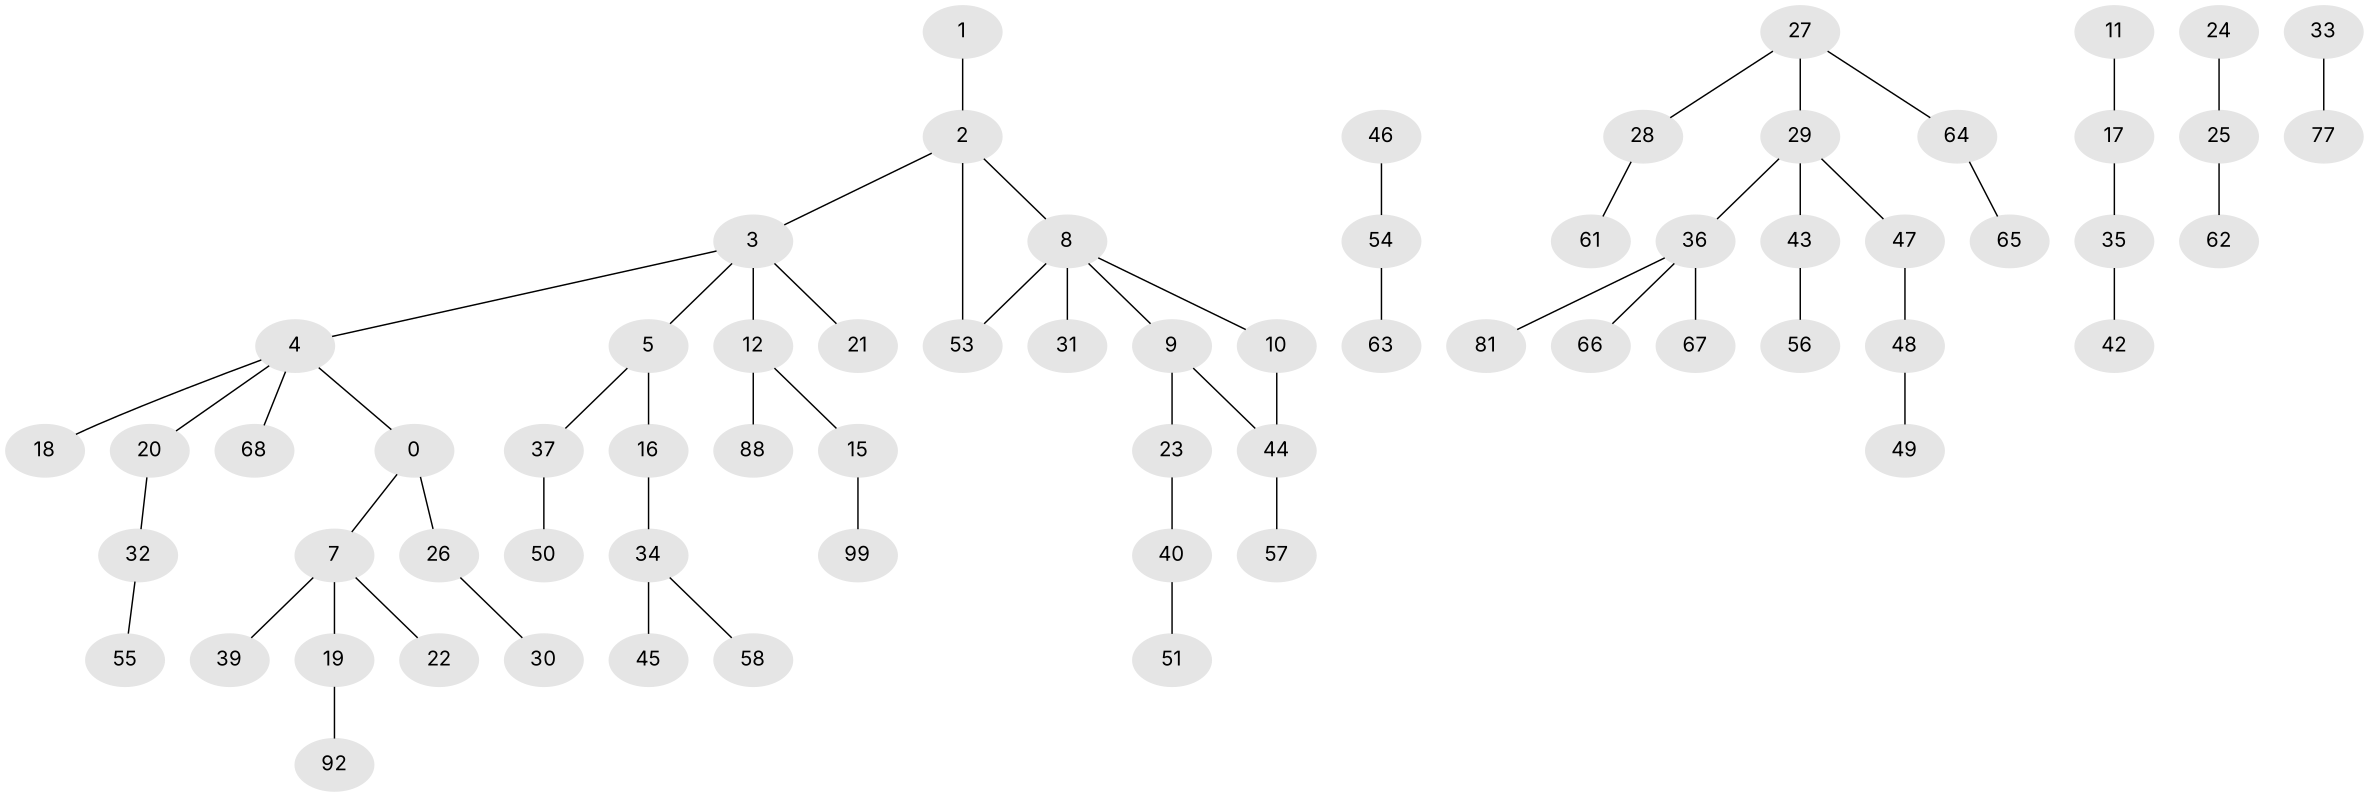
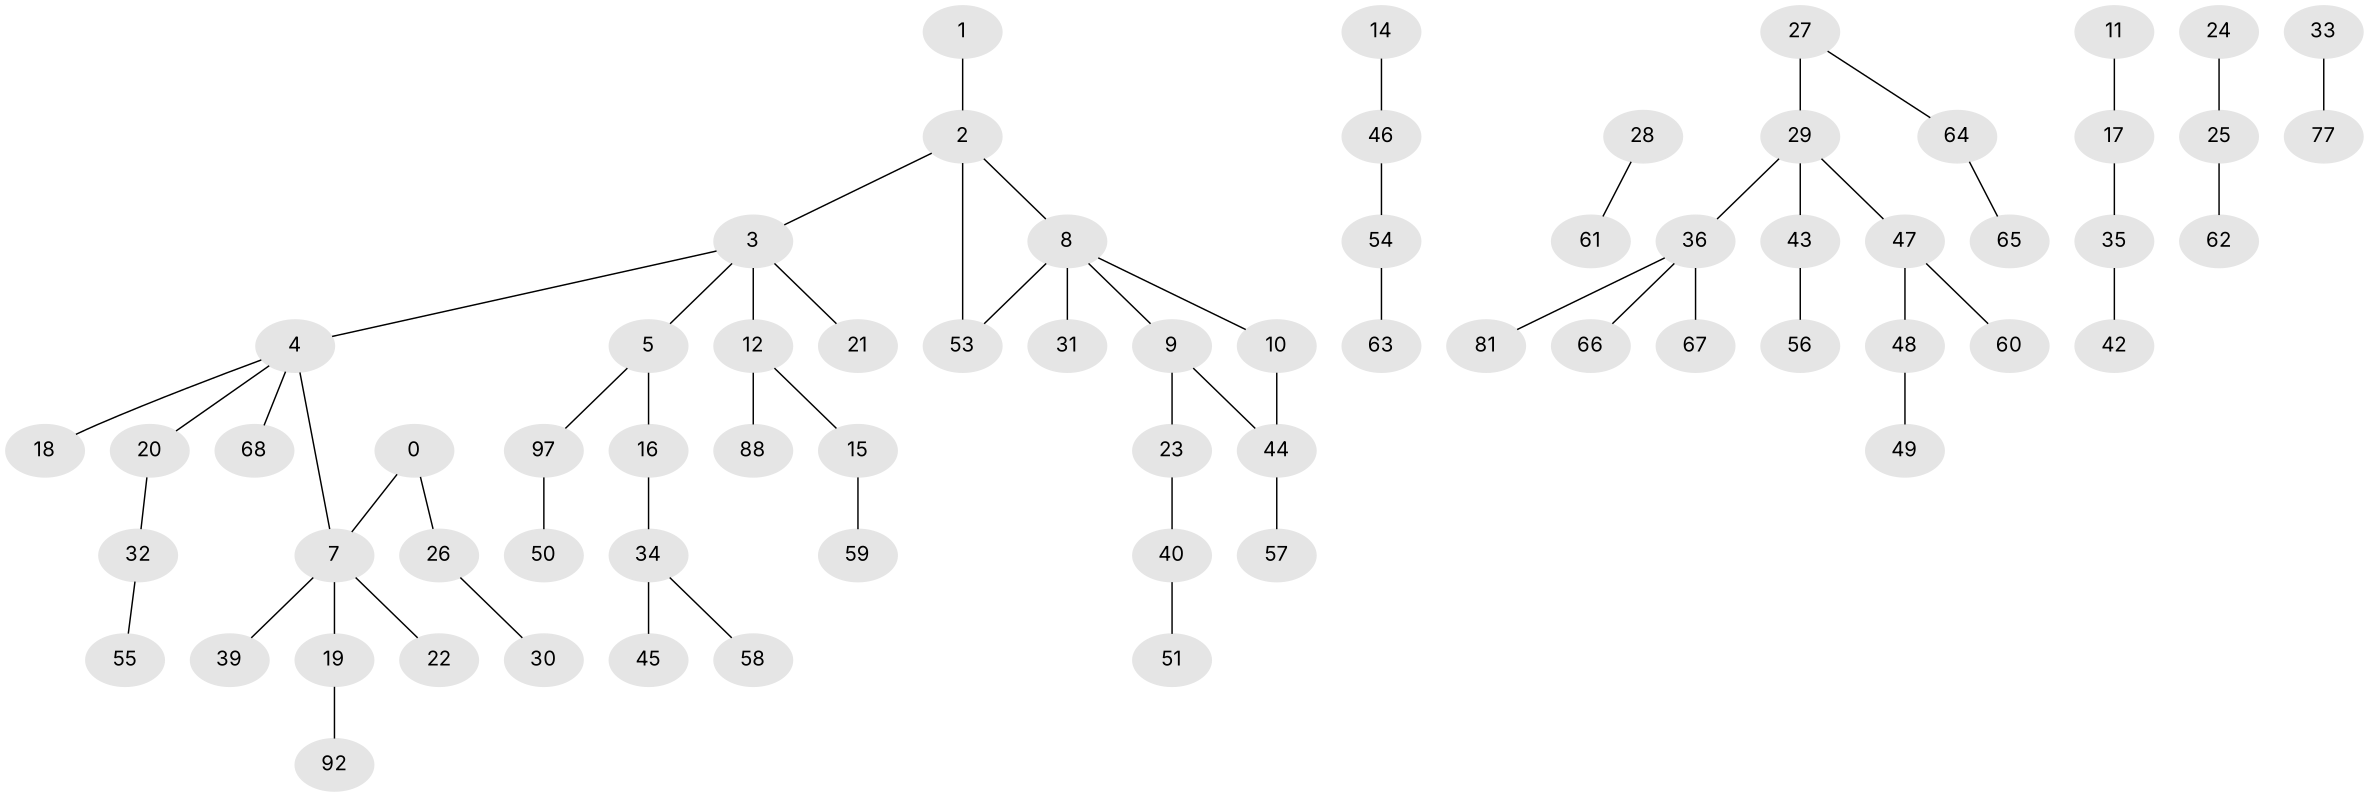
none -> (1381, 32)
(1722, 84) -> none
none -> (2010, 346)
(355, 399) -> (315, 451)
(544, 451) -> (544, 451)
(858, 555) -> (858, 555)
